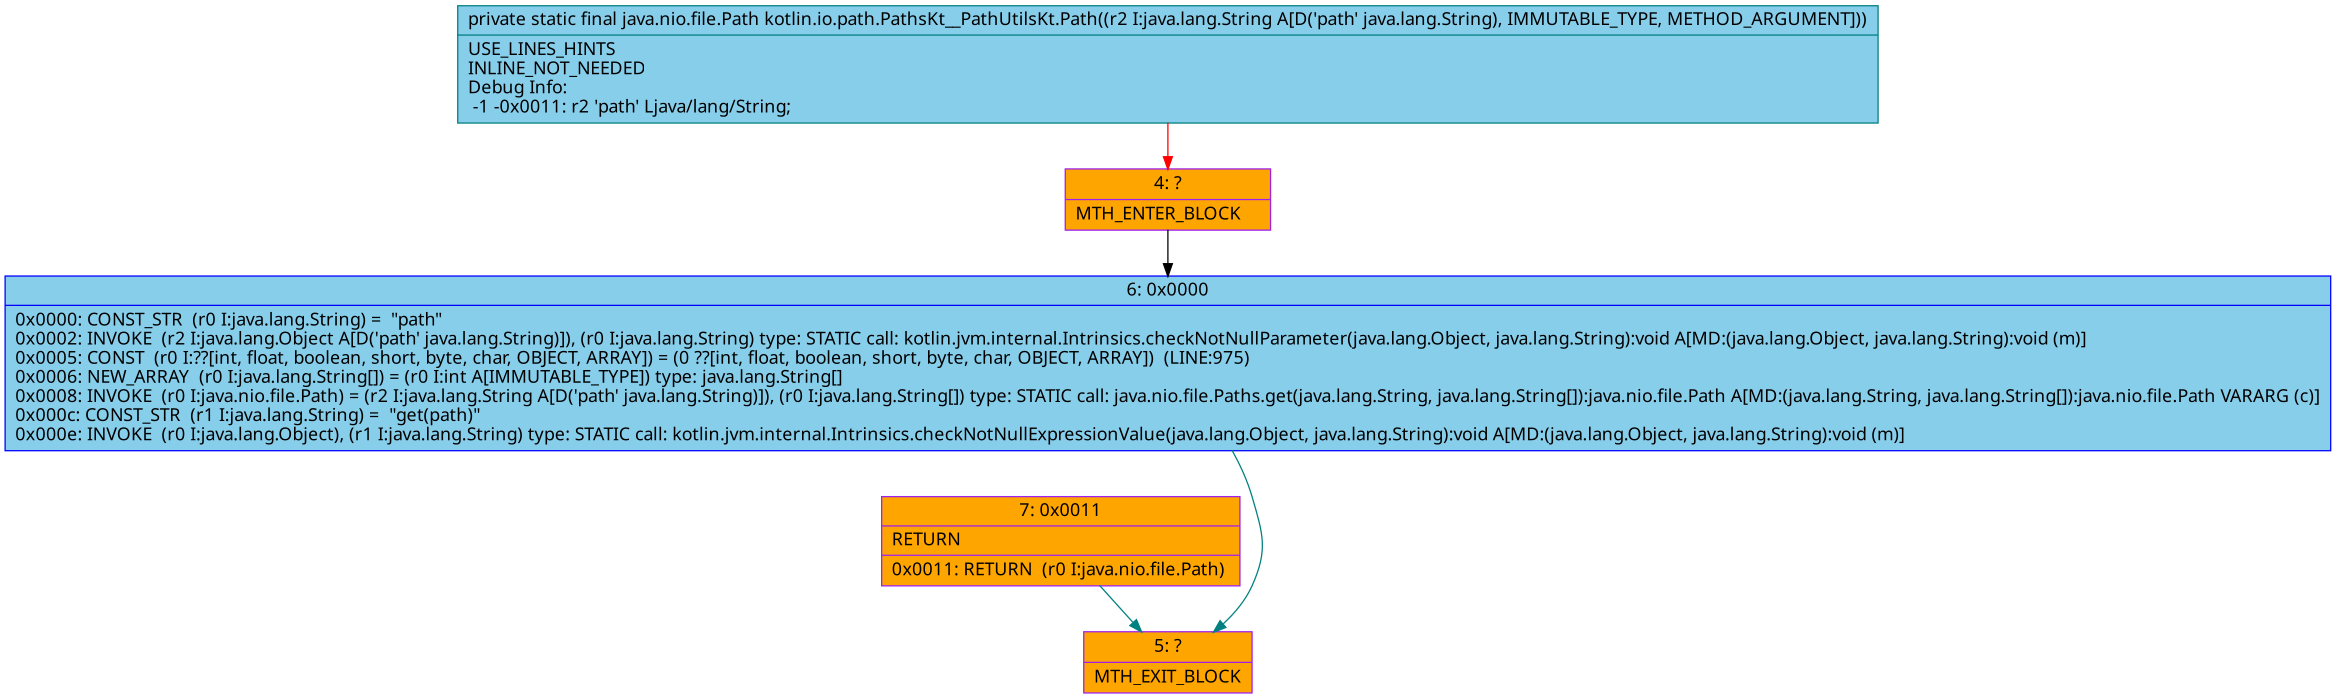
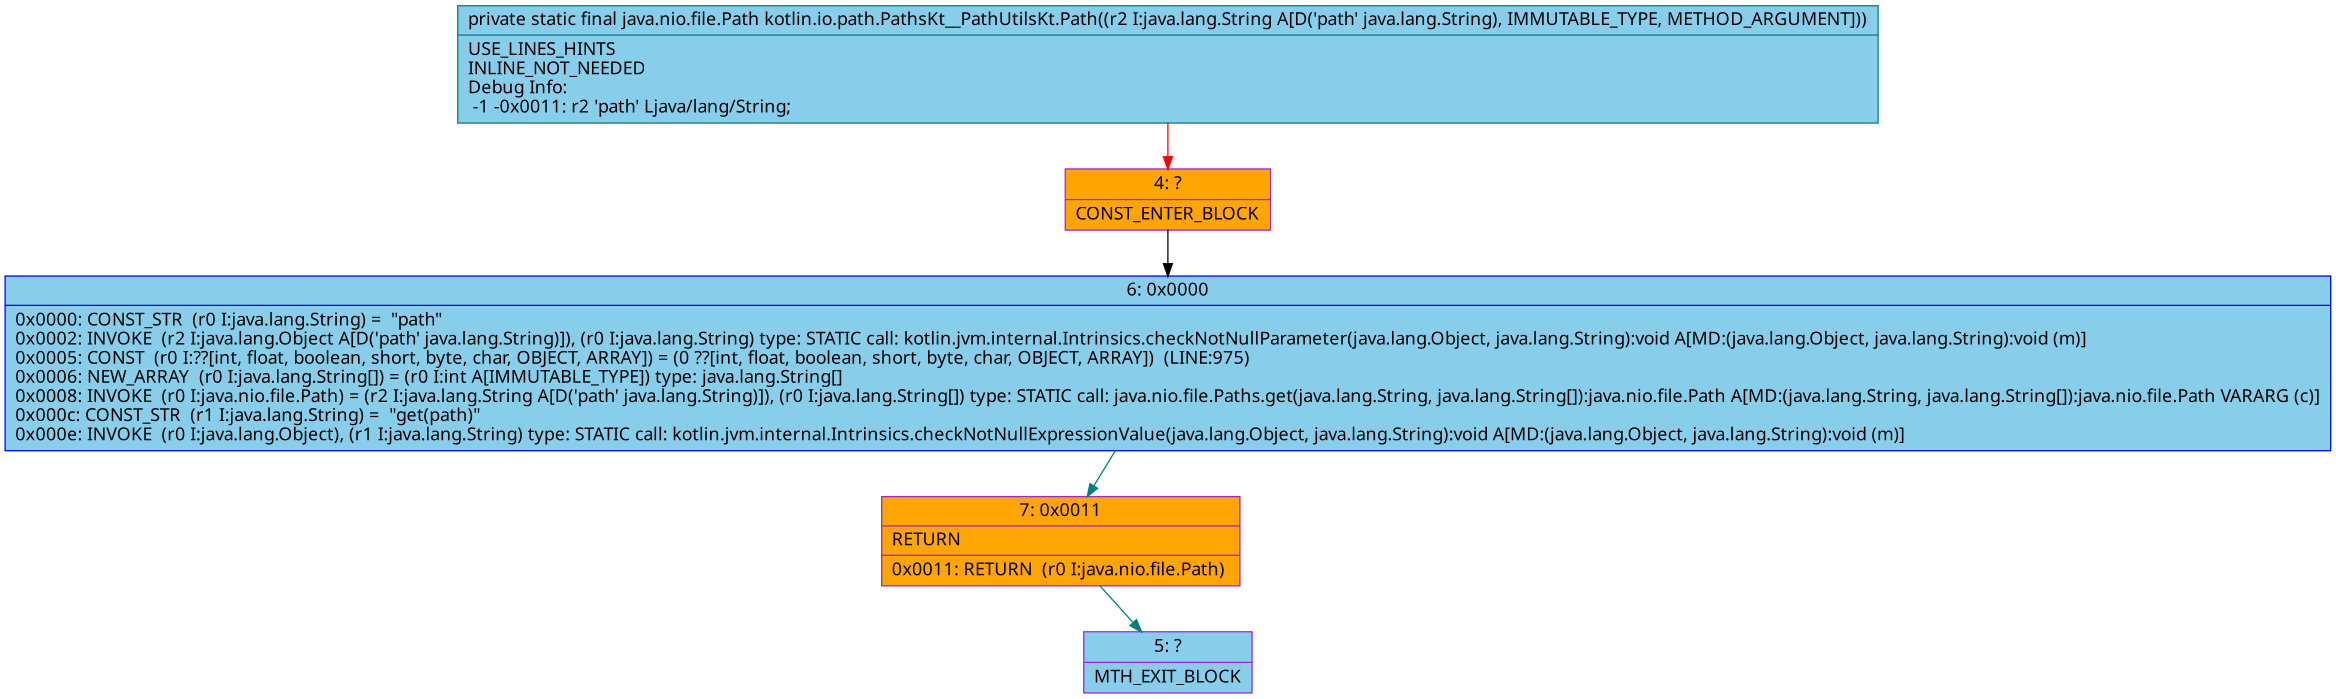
(1158, 214) -> (1168, 214)
(1262, 540) -> (1105, 468)
(1168, 662) -> (1168, 662)
